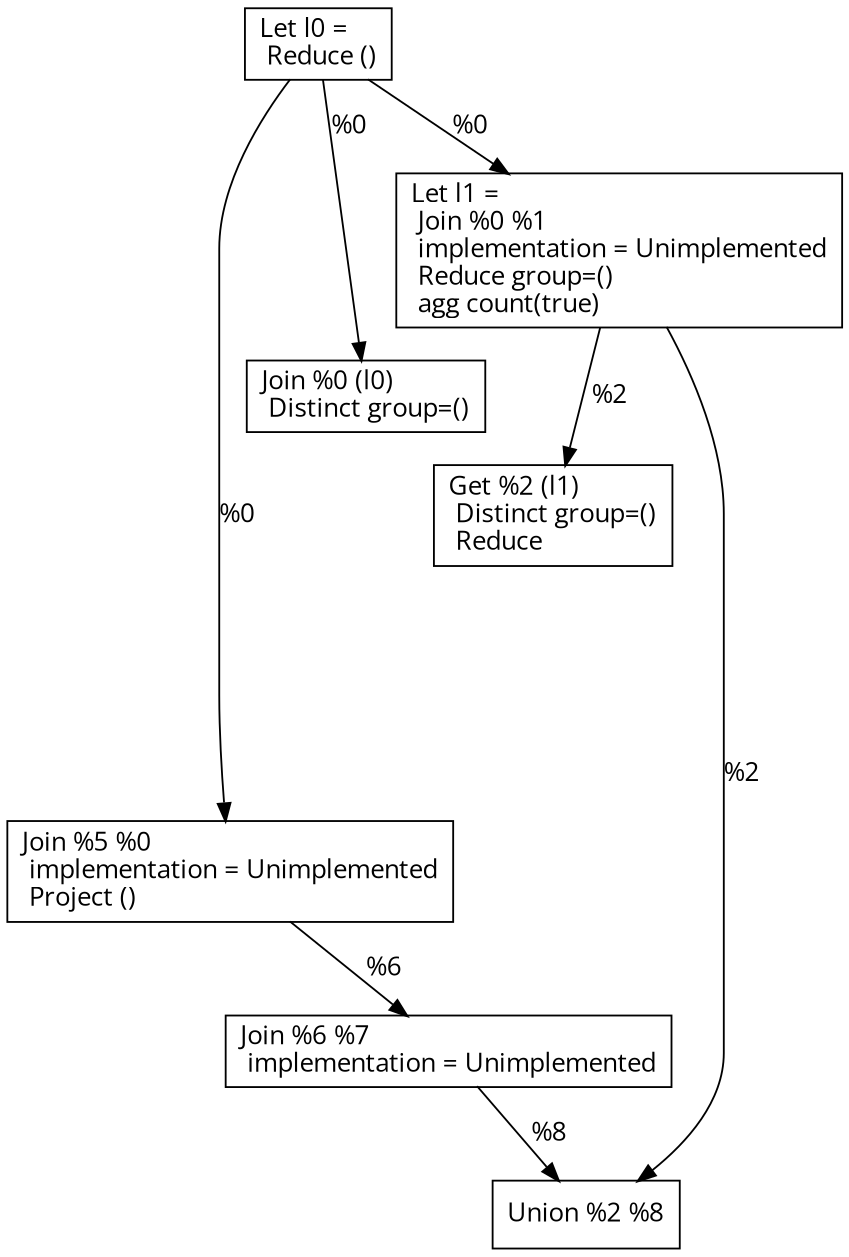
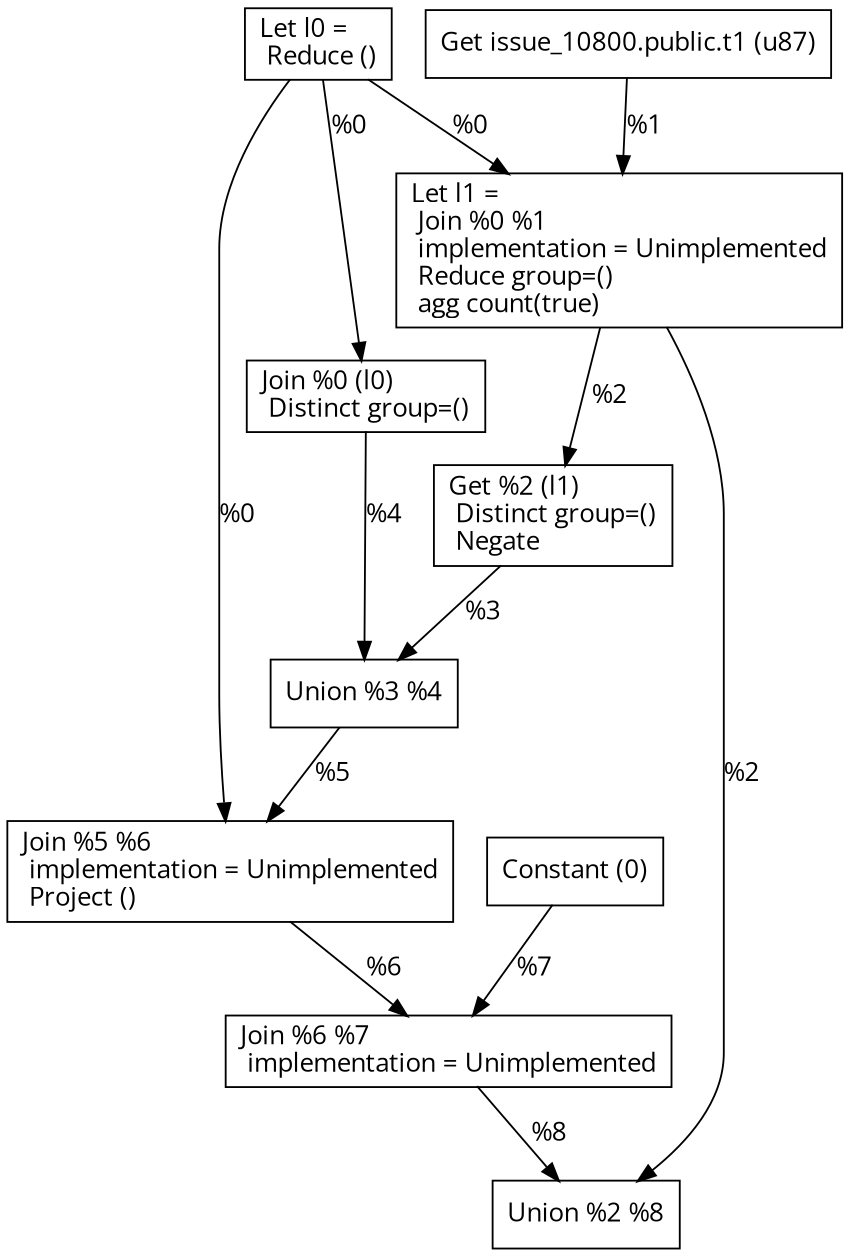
none -> (628, 44)
(553, 516) -> (553, 516)
none -> (364, 694)
(230, 871) -> (230, 871)
none -> (575, 871)
